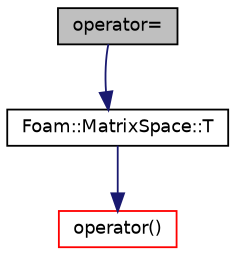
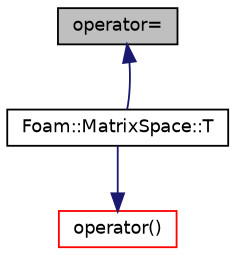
(106, 68) -> (130, 86)
